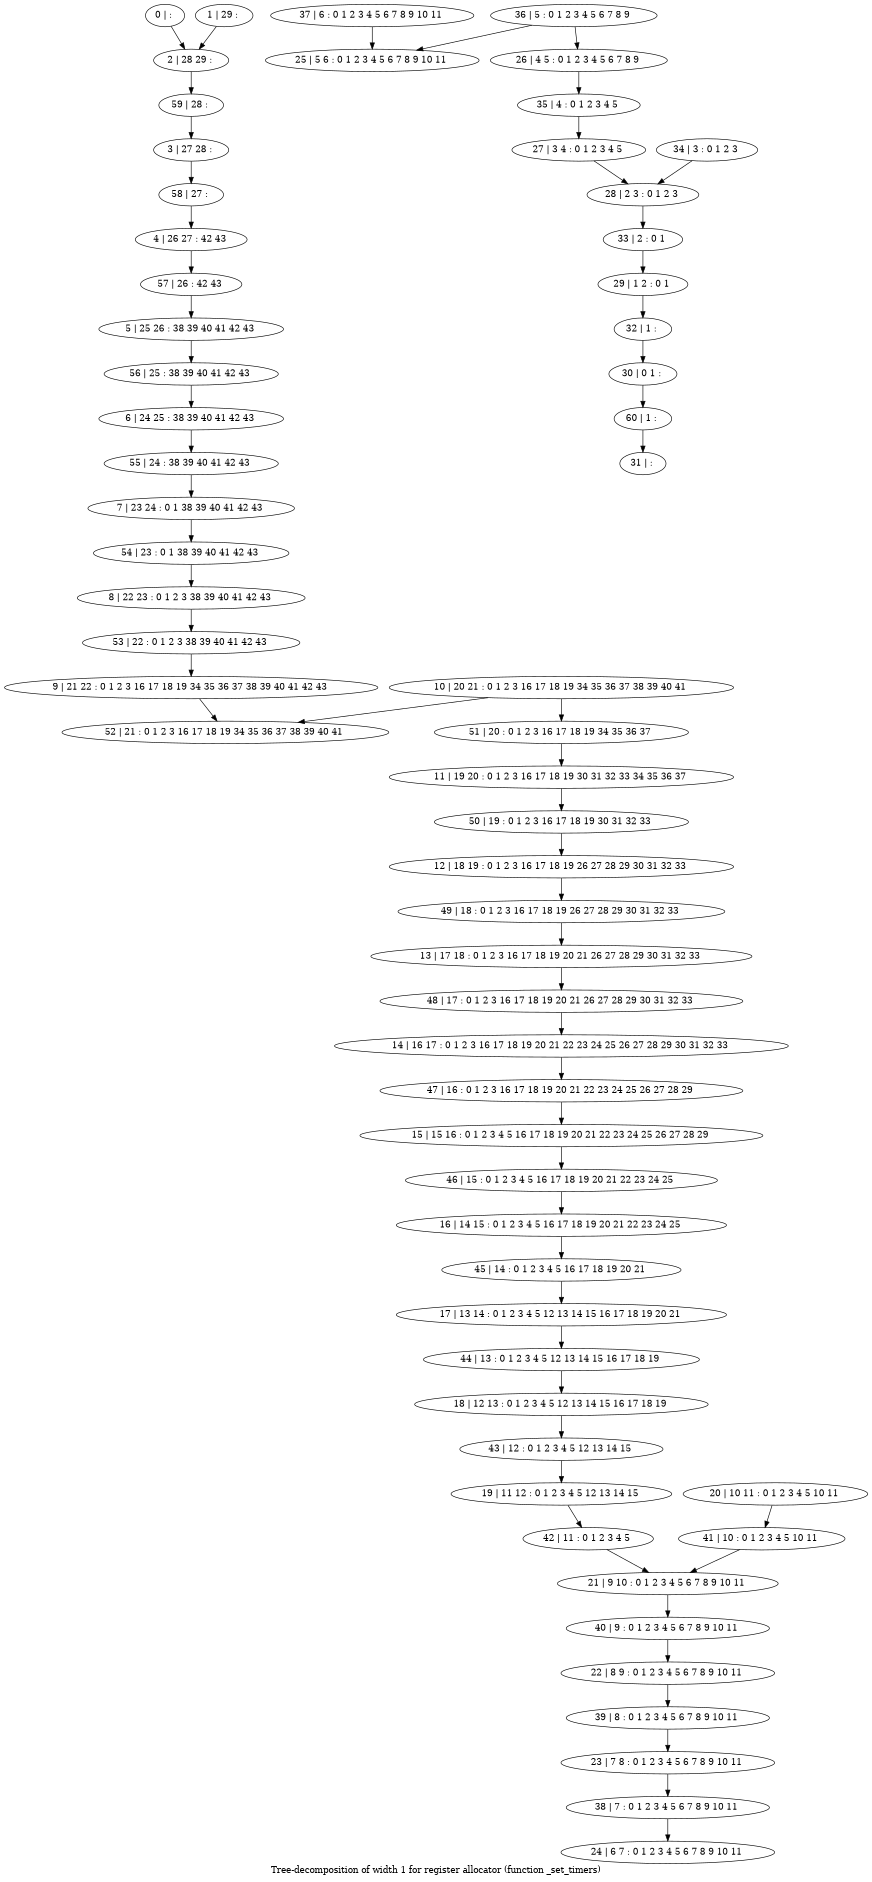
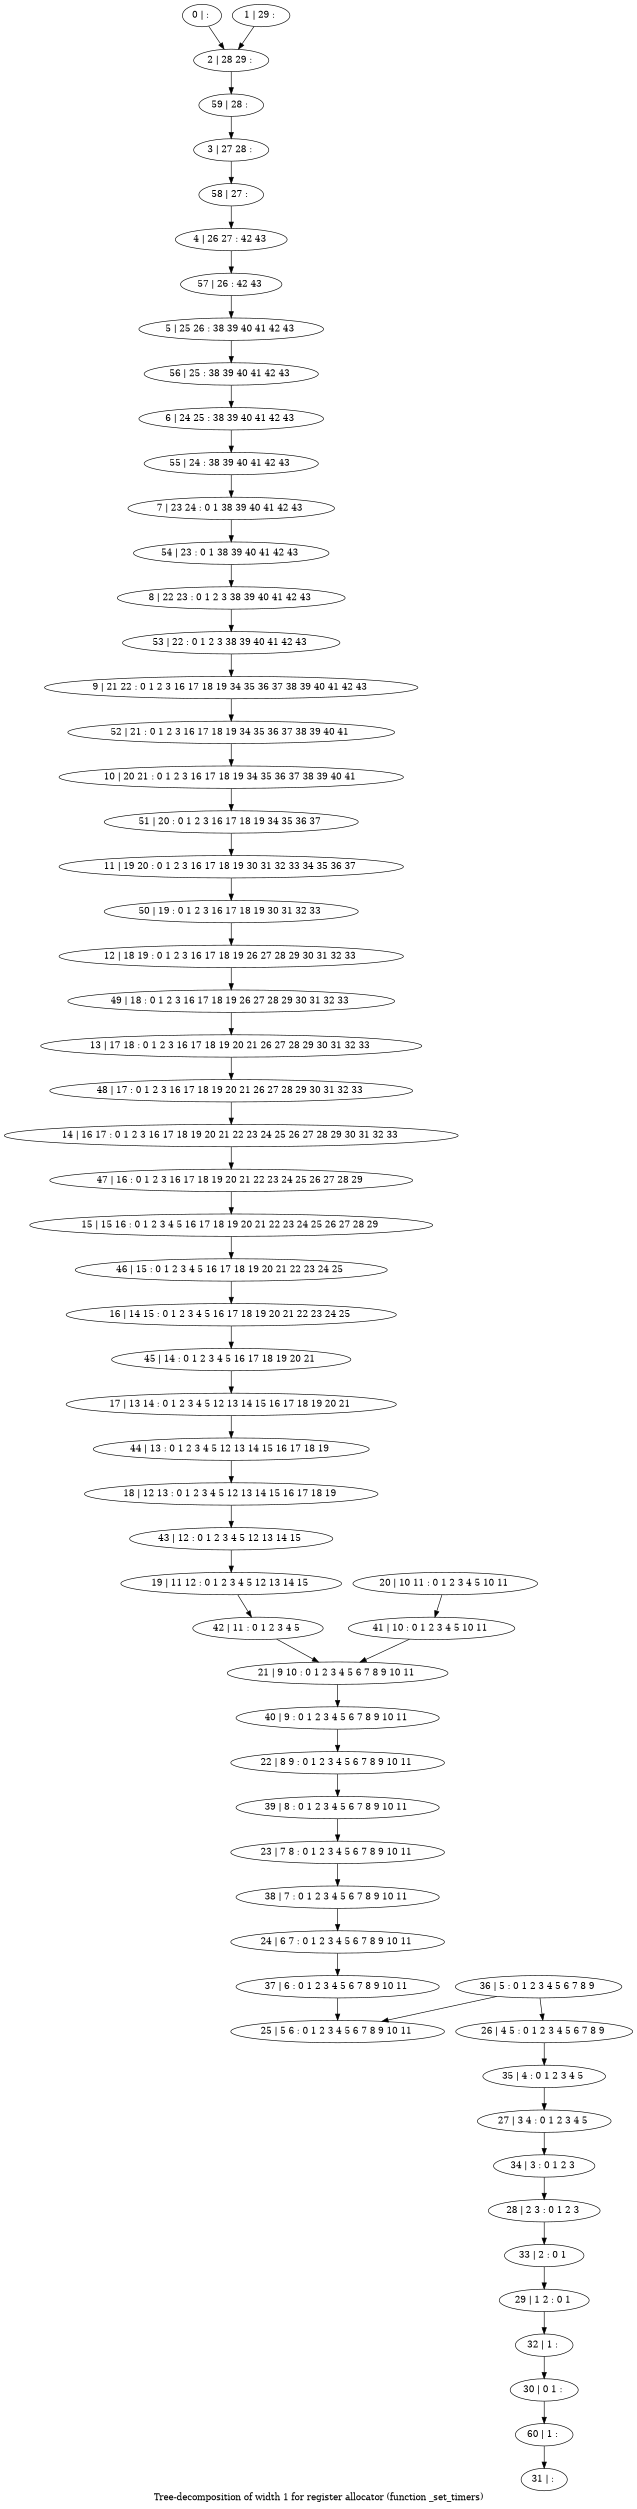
(608, 171) -> (544, 2141)
(396, 710) -> (231, 752)
none -> (338, 1961)
